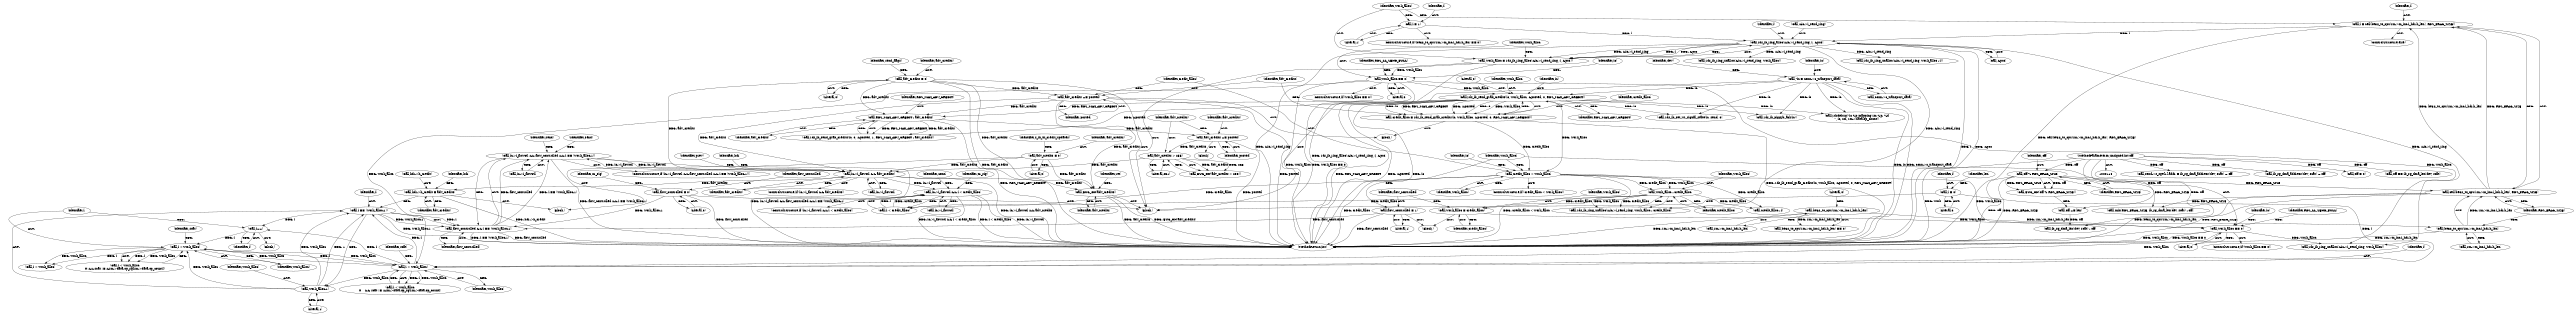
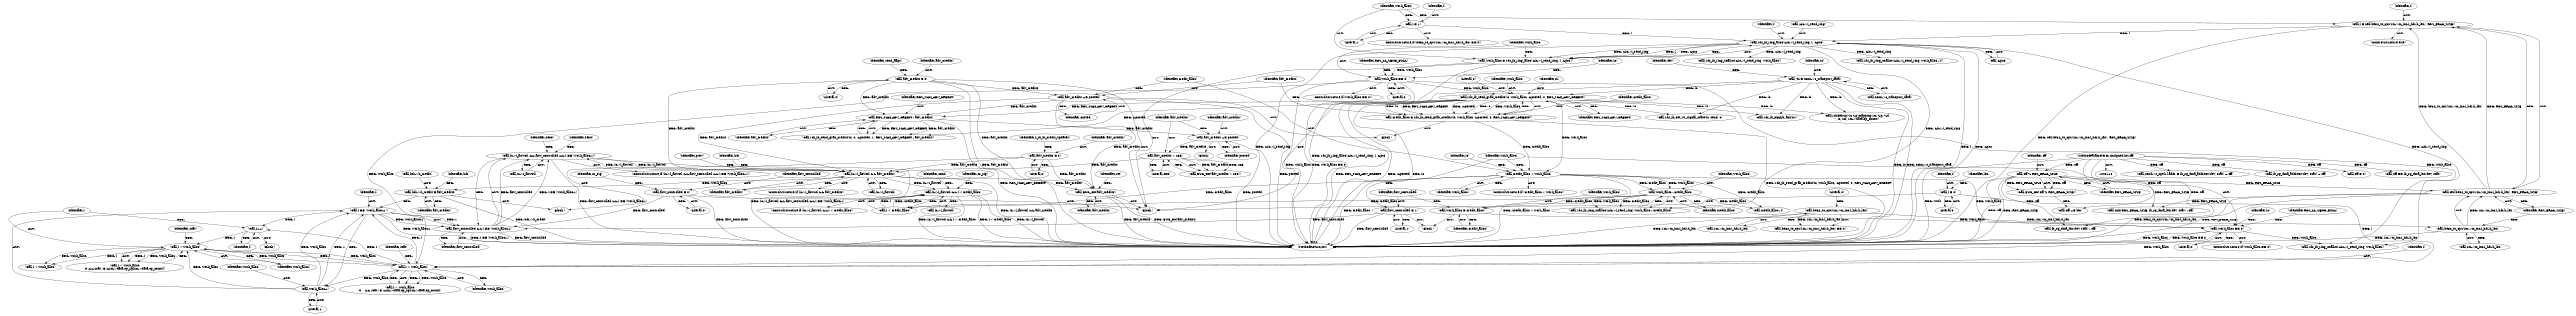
(1161, 174) -> (1161, 174)
(715, 183) -> (715, 183)
(649, 211) -> (649, 211)
(2070, 219) -> (2029, 204)
